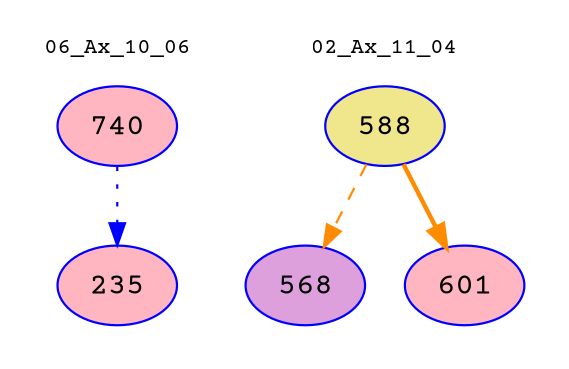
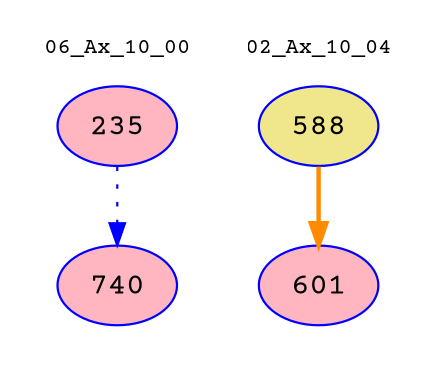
(118, 48) -> (118, 48)
(385, 48) -> (320, 48)
(117, 195) -> (117, 195)
(305, 285) -> none
